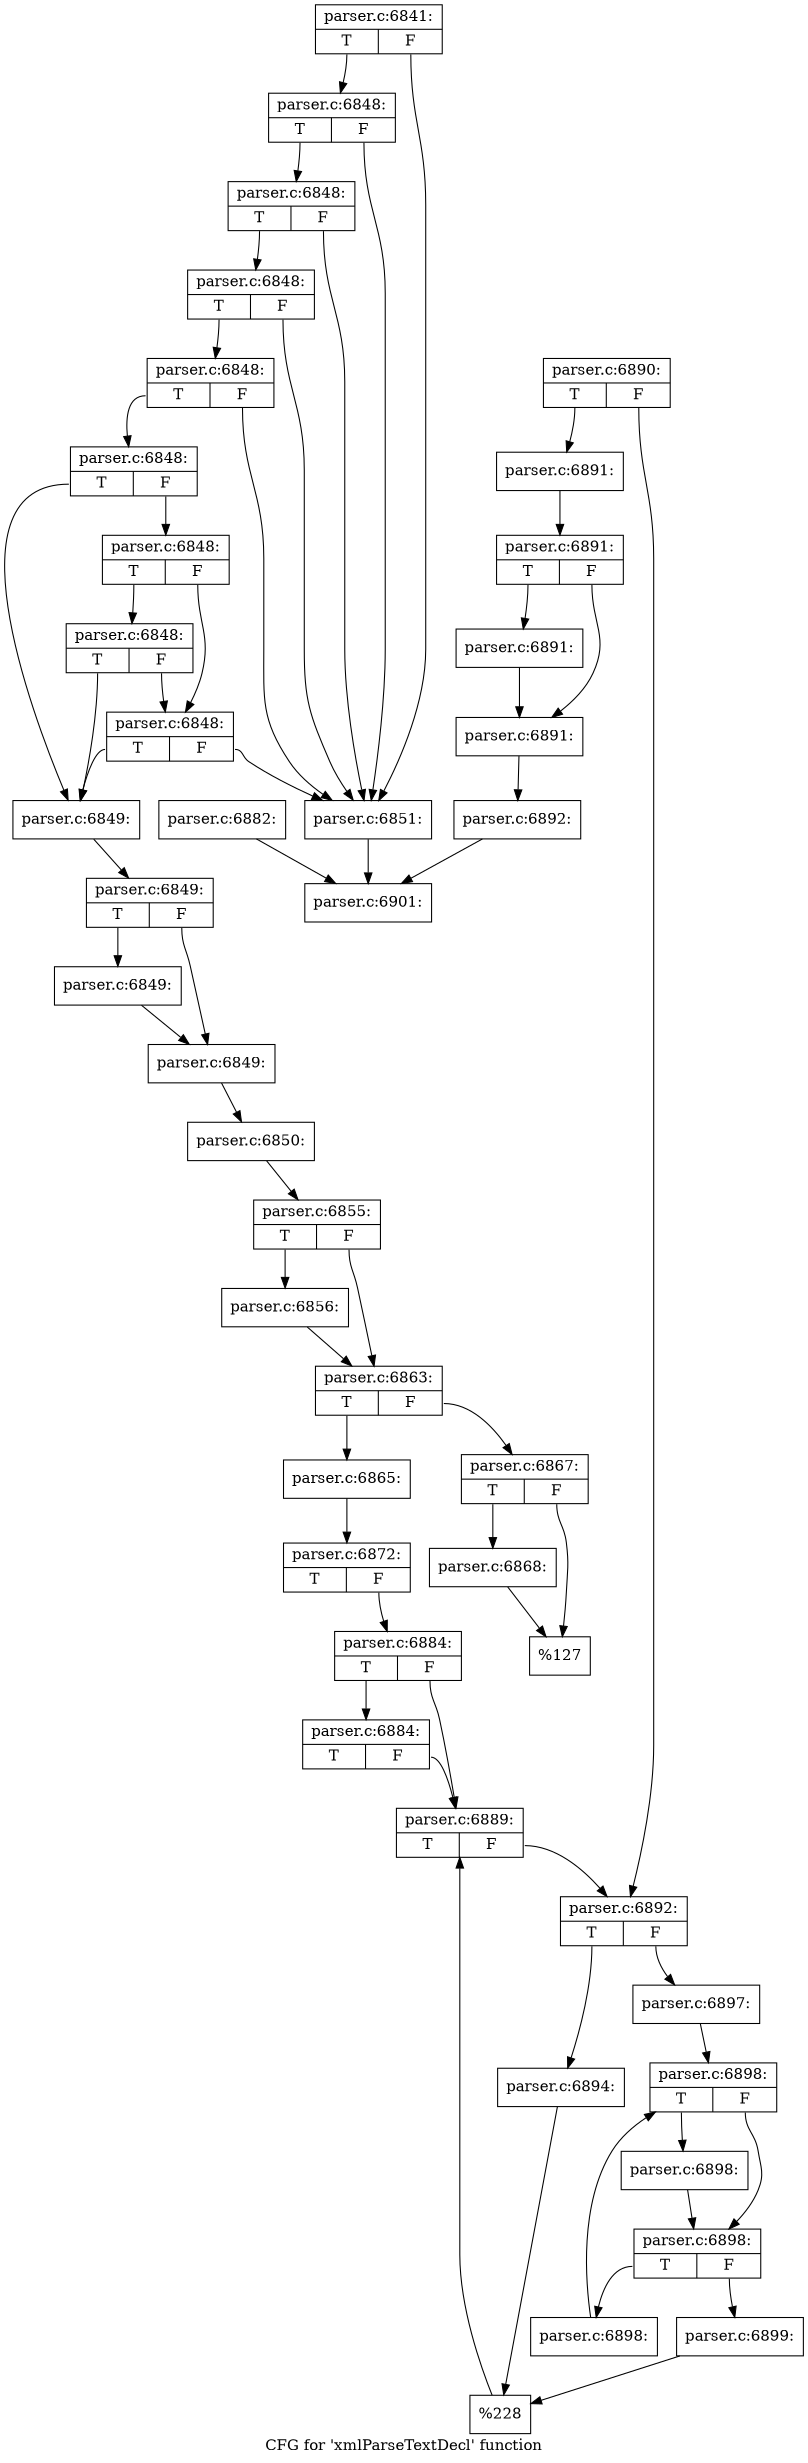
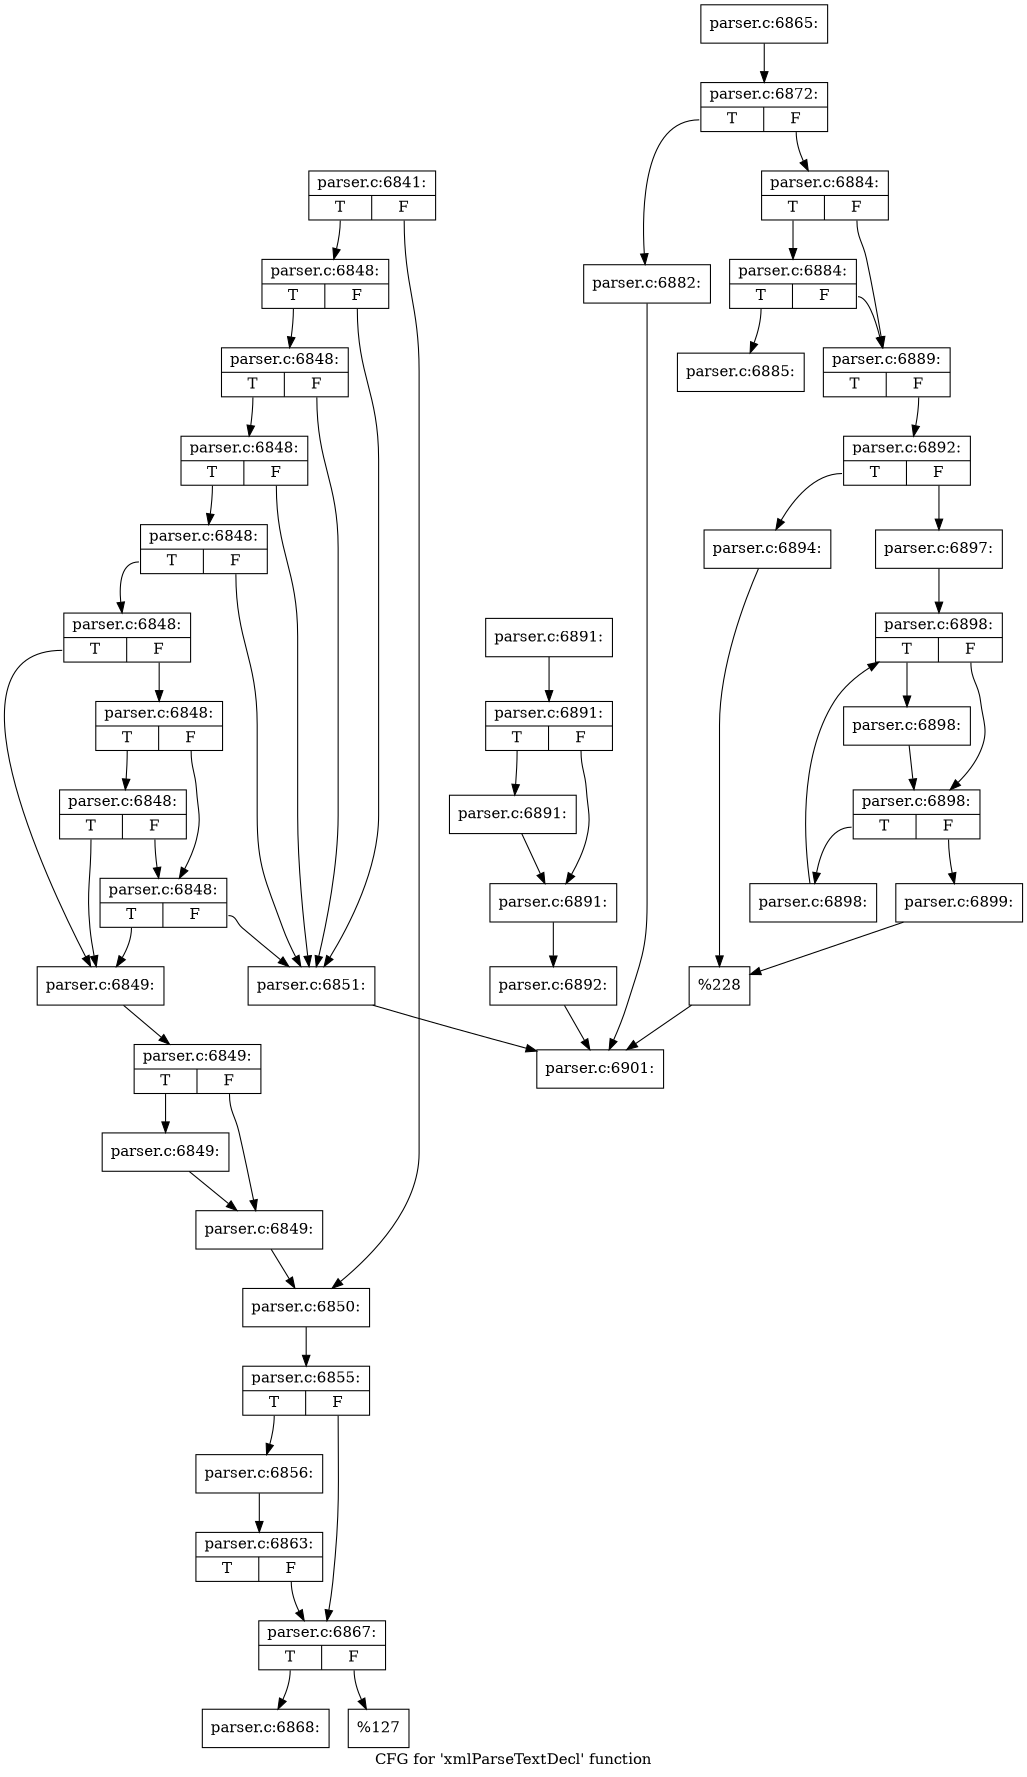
none -> (649, 174)
none -> (741, 372)
(607, 383) -> none
(426, 426) -> (419, 764)
(361, 1302) -> (338, 1513)
(347, 1432) -> none
(524, 1607) -> none
(460, 2134) -> (664, 1024)
